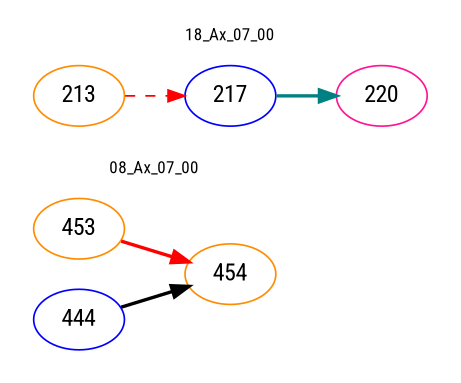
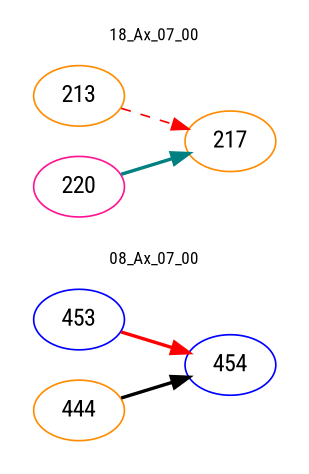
(230, 96) -> (230, 141)
(298, 96) -> (147, 166)
(79, 229) -> (79, 320)
(230, 274) -> (230, 365)
(79, 320) -> (79, 410)
